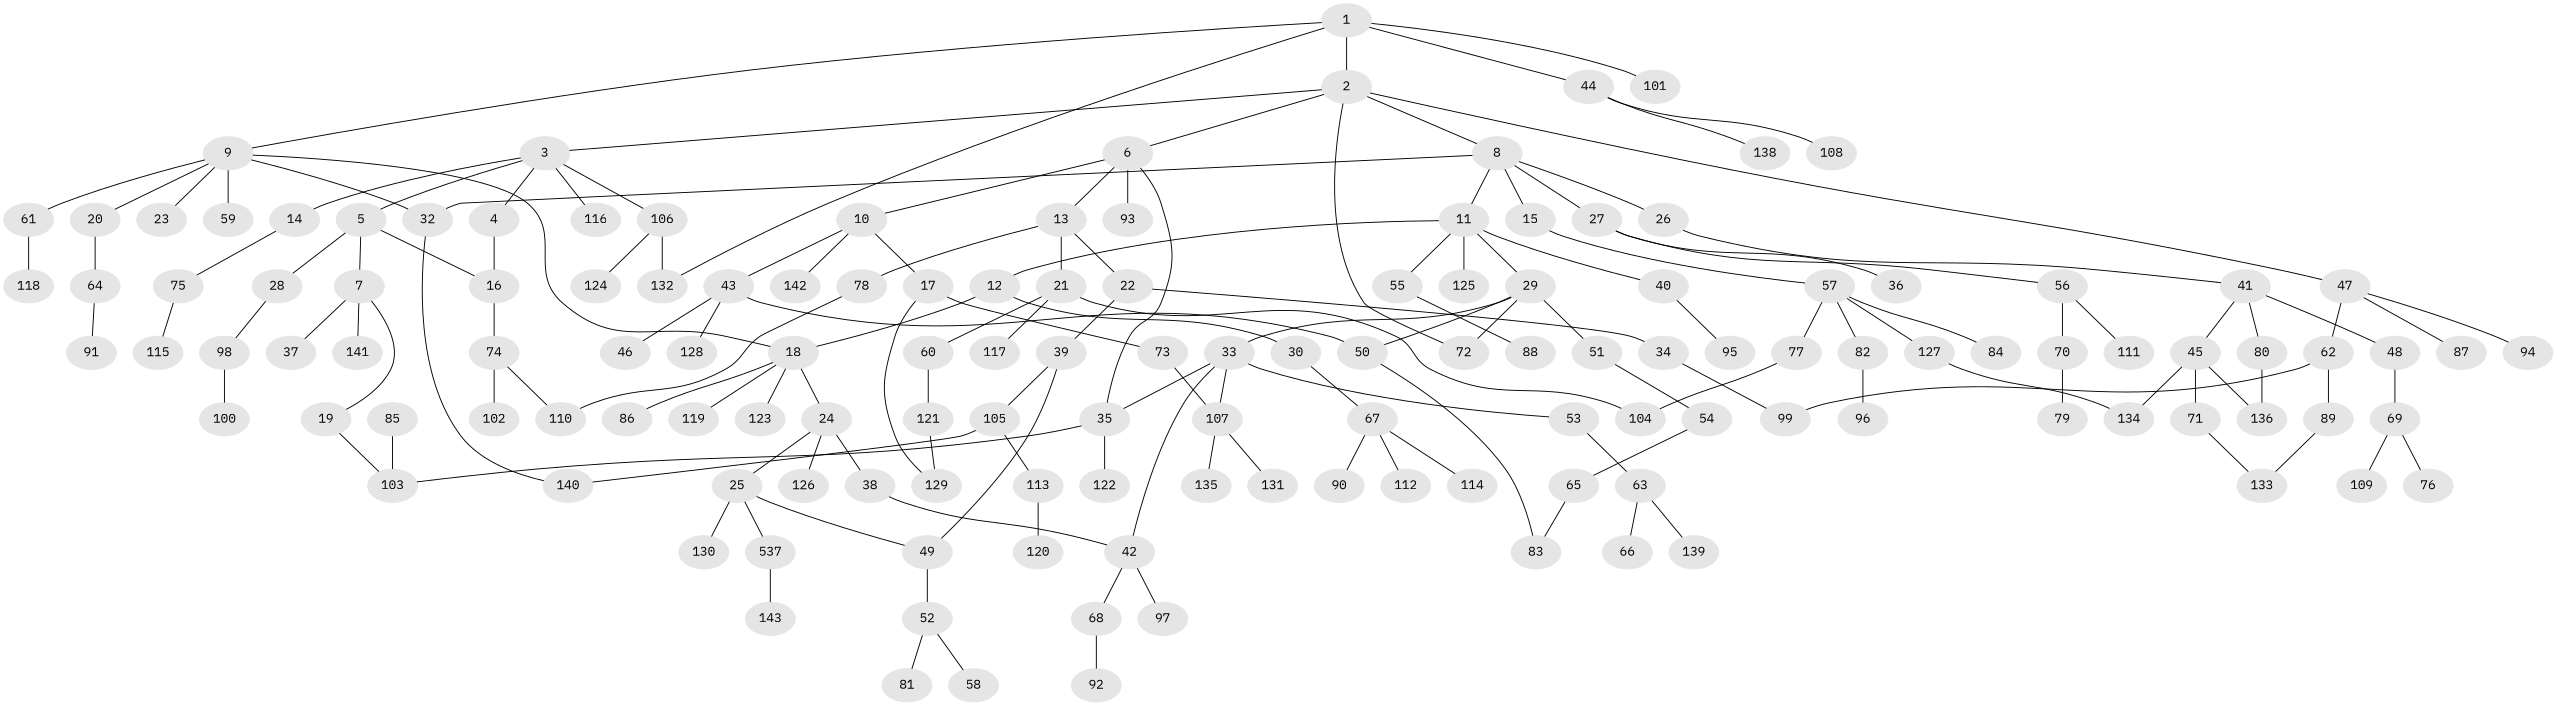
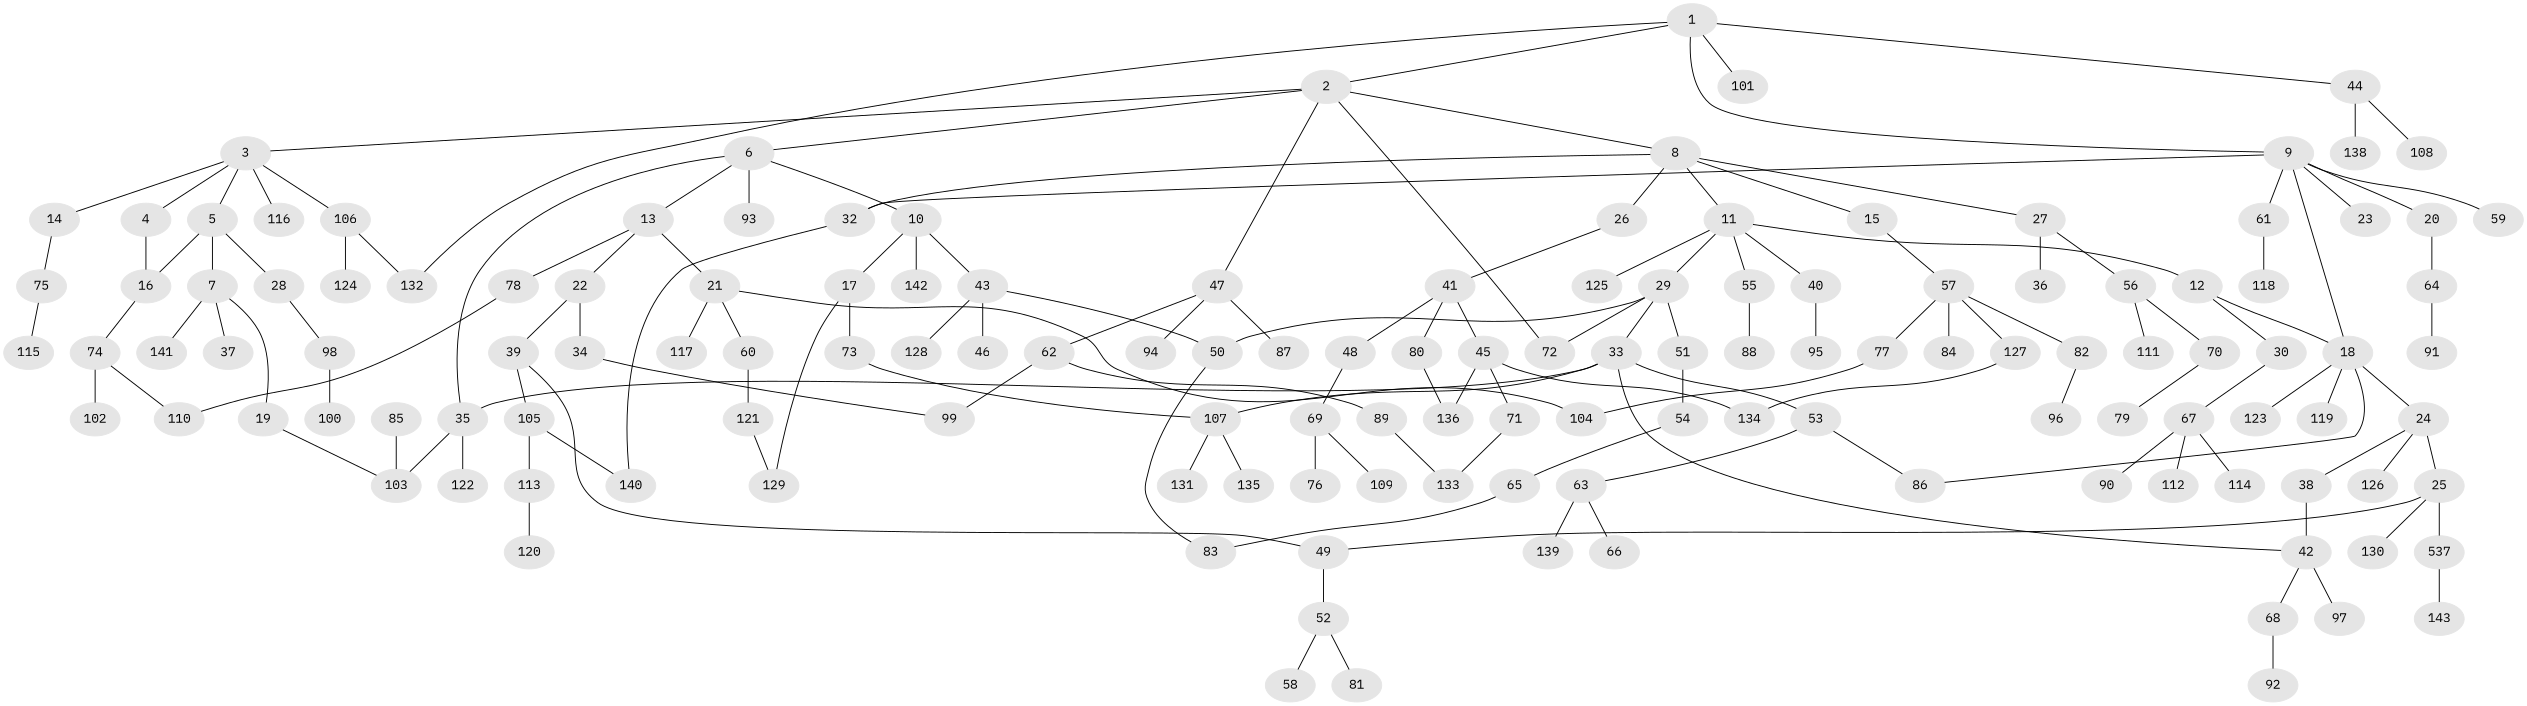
none -> (1868, 453)
